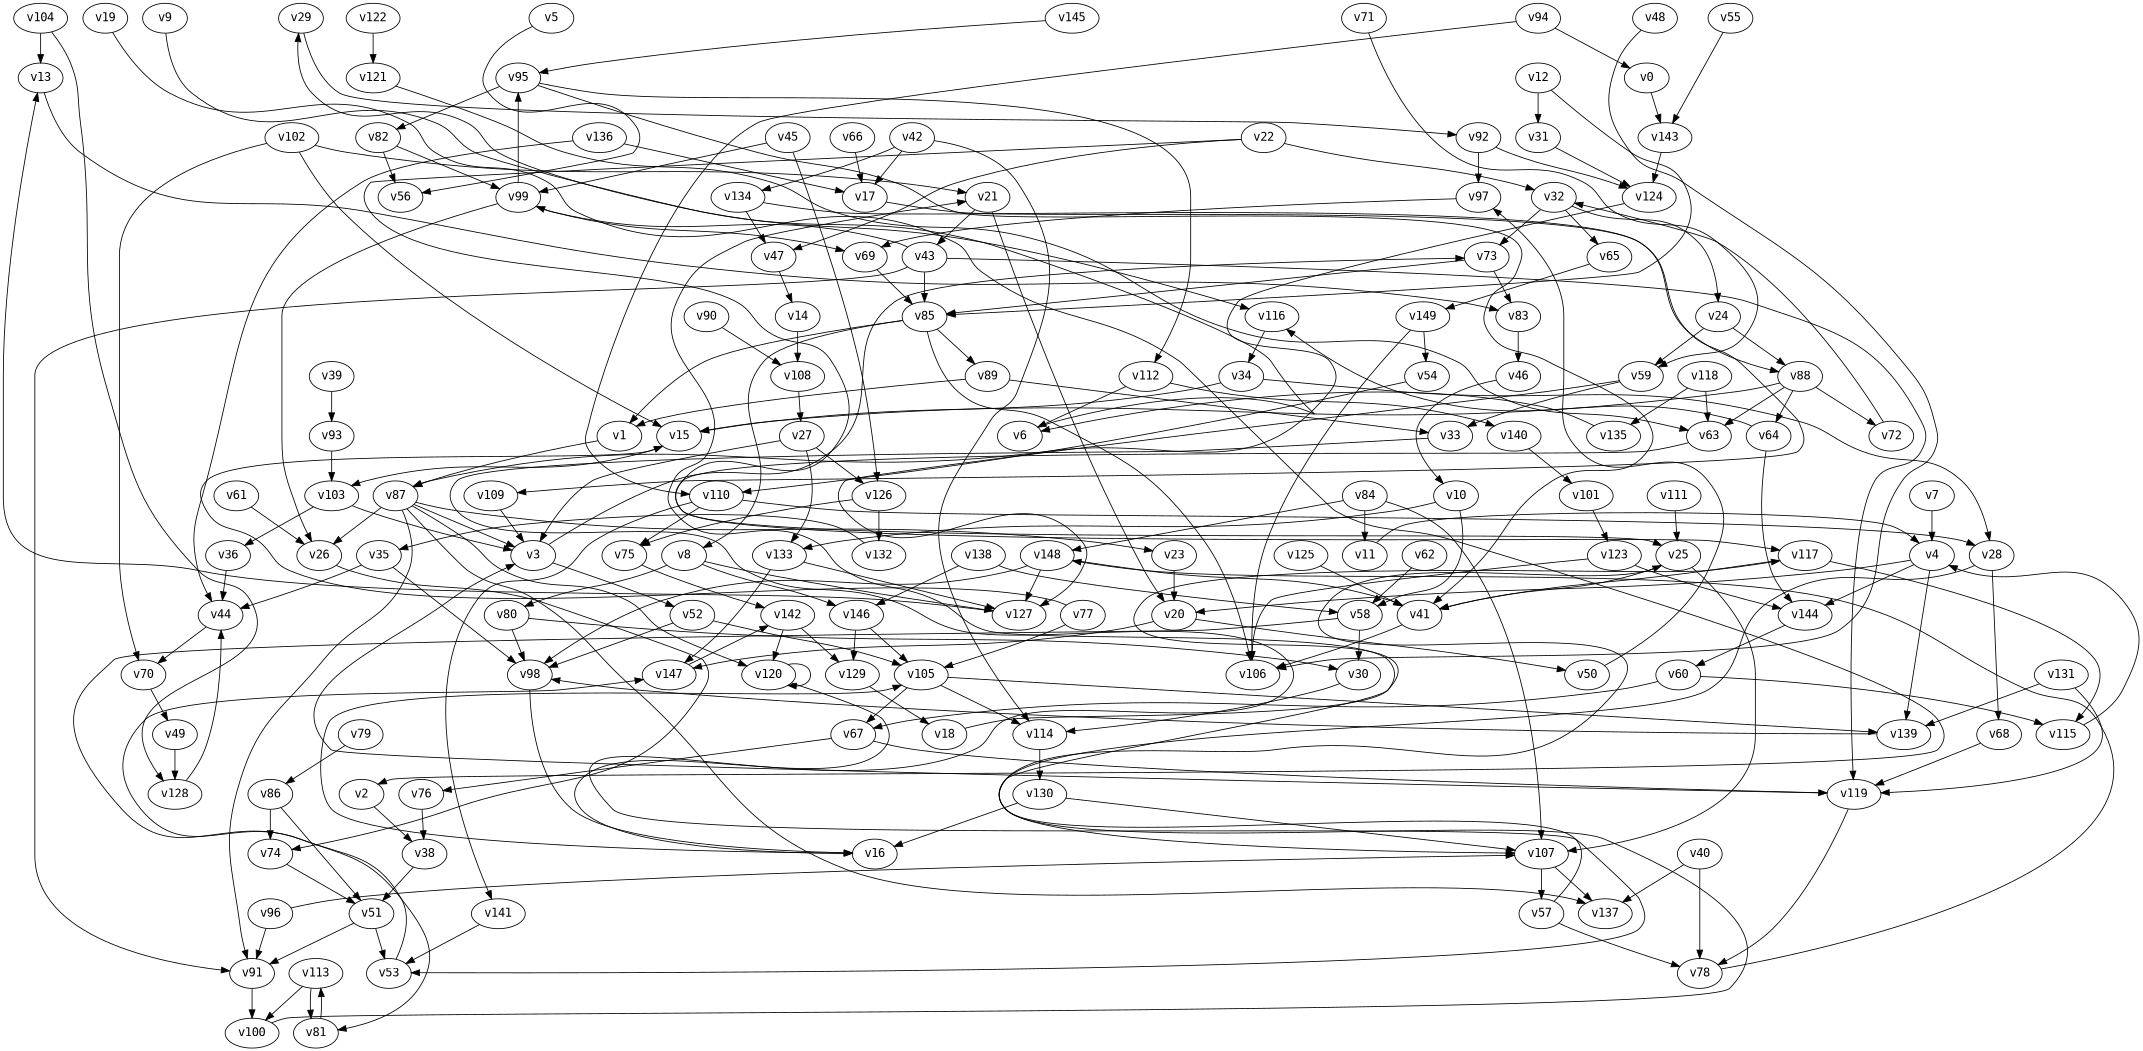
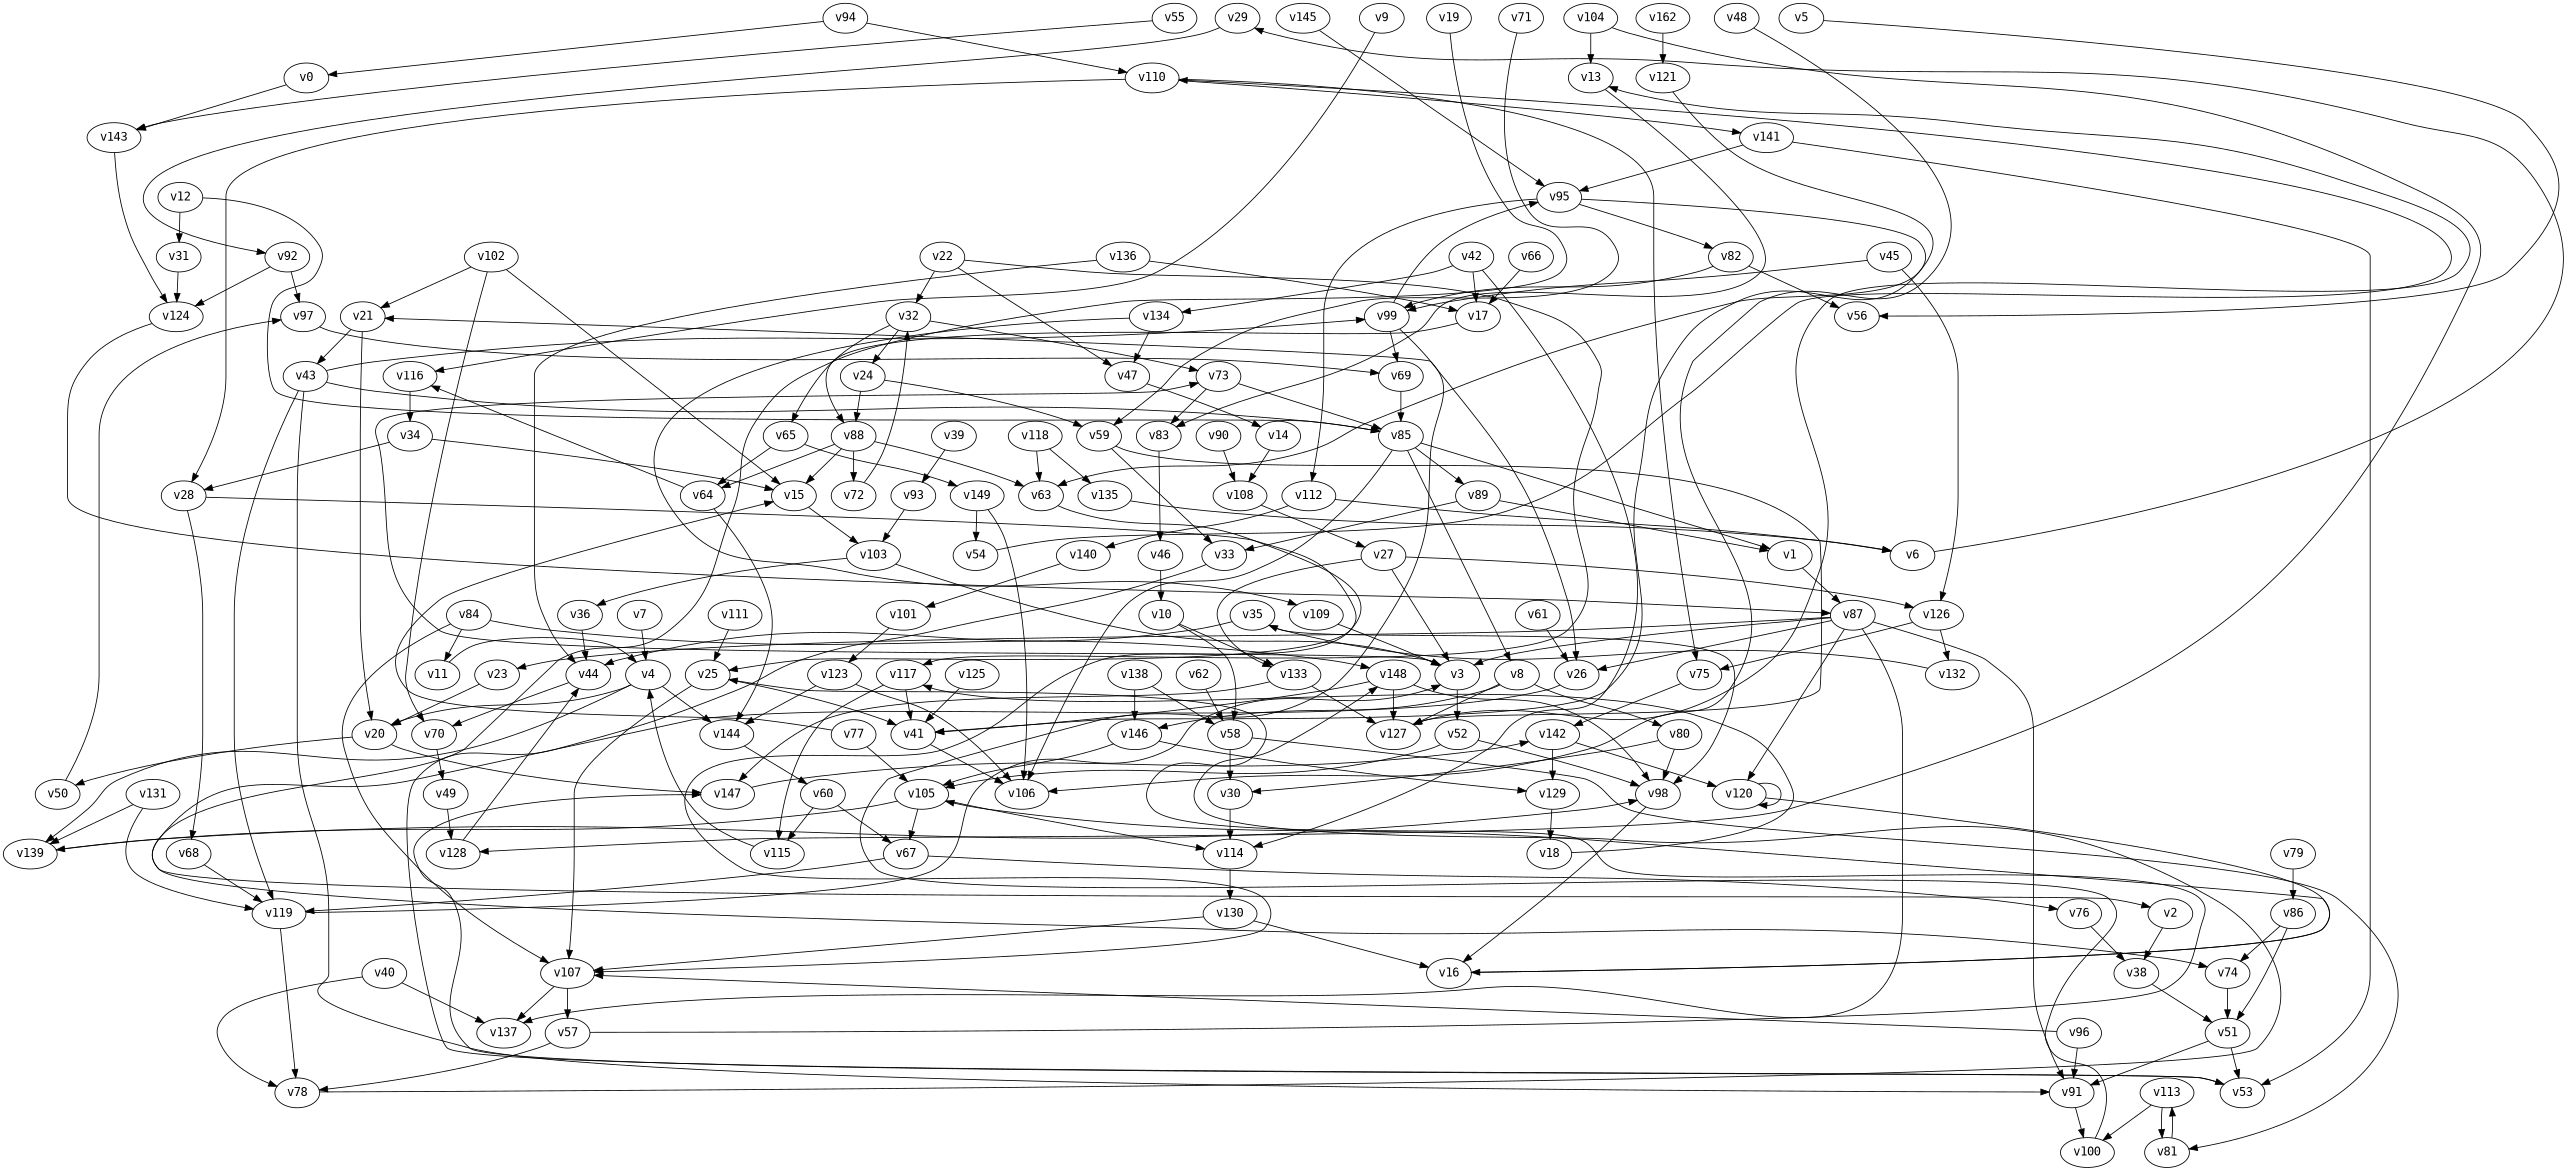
(373, 18) -> (1663, 18)
none -> (1665, 167)
none -> (756, 458)
